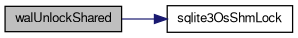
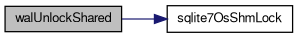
(230, 19) -> (230, 19)
